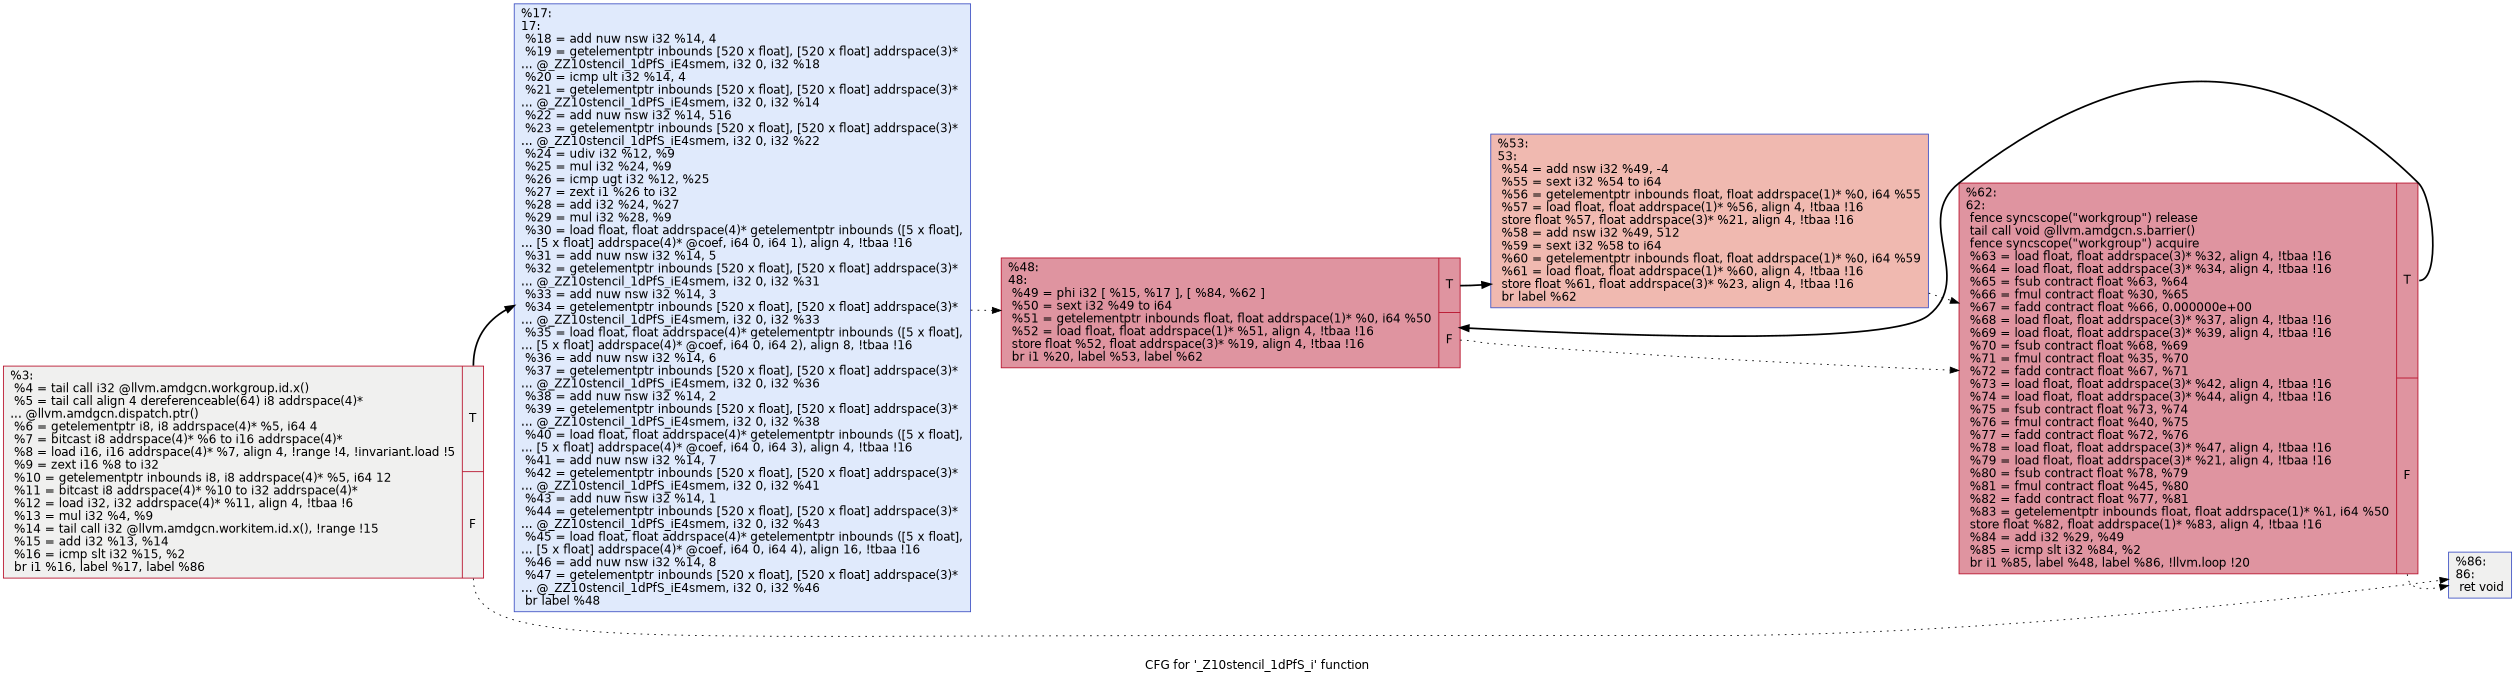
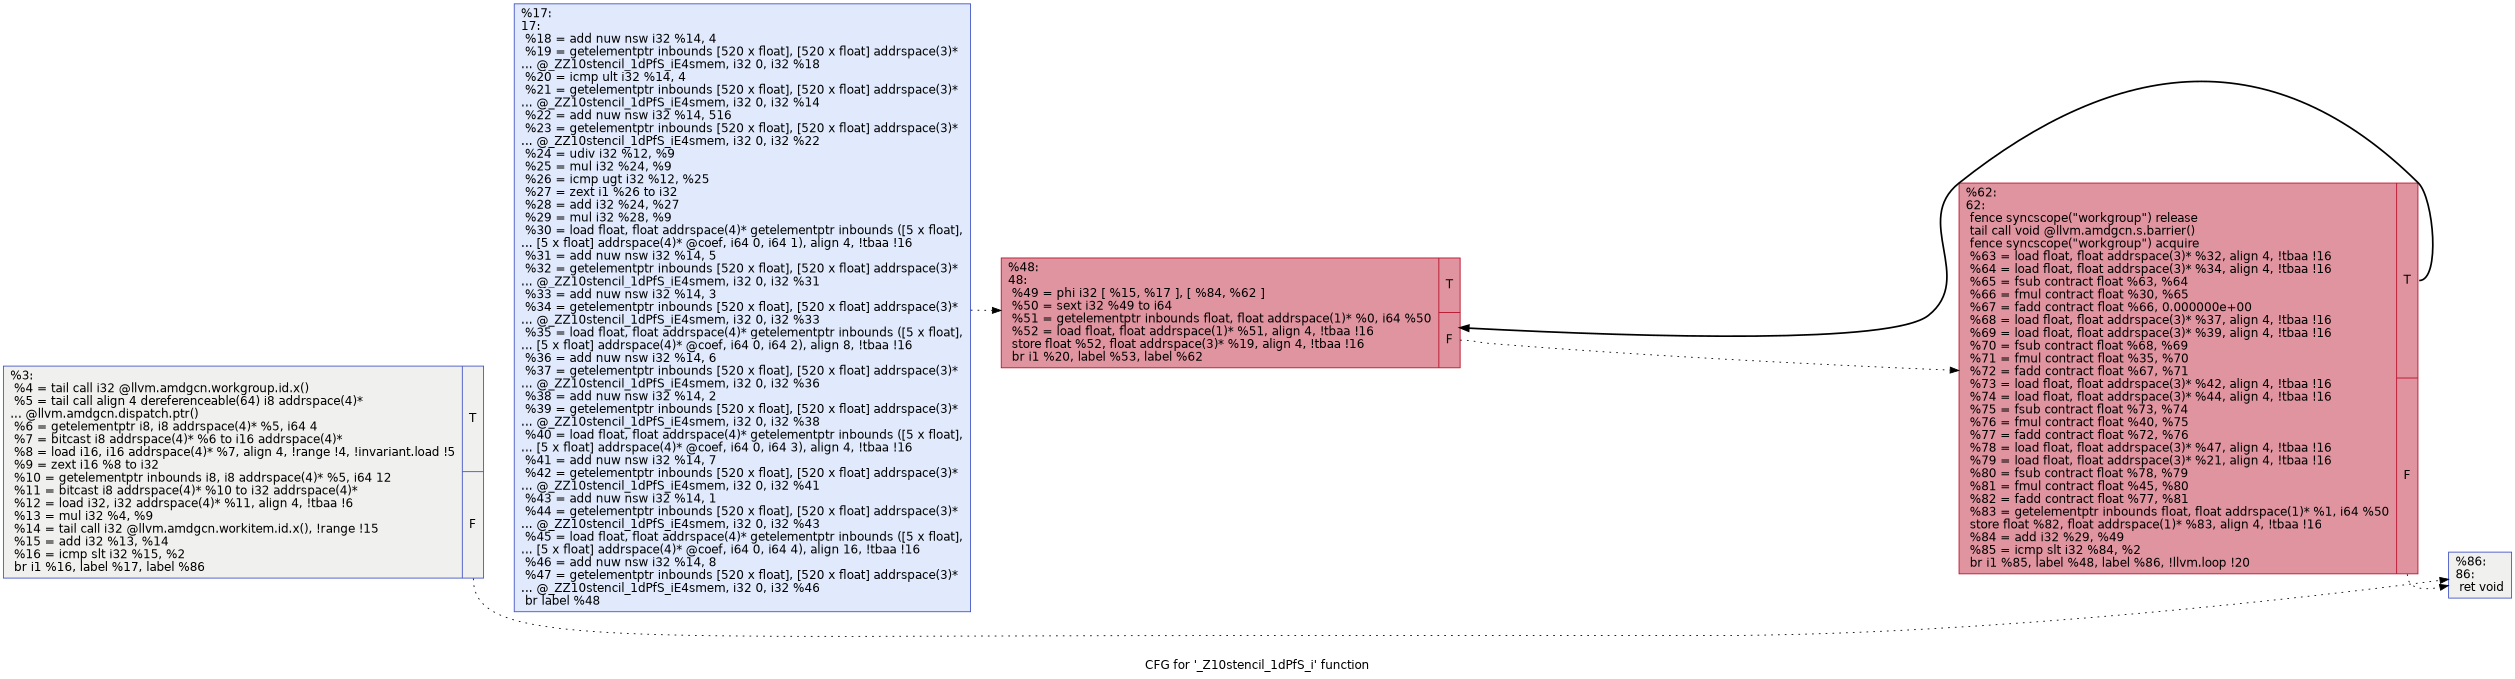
(1710, 221) -> none
(482, 333) -> none
(243, 472) -> (243, 472)
